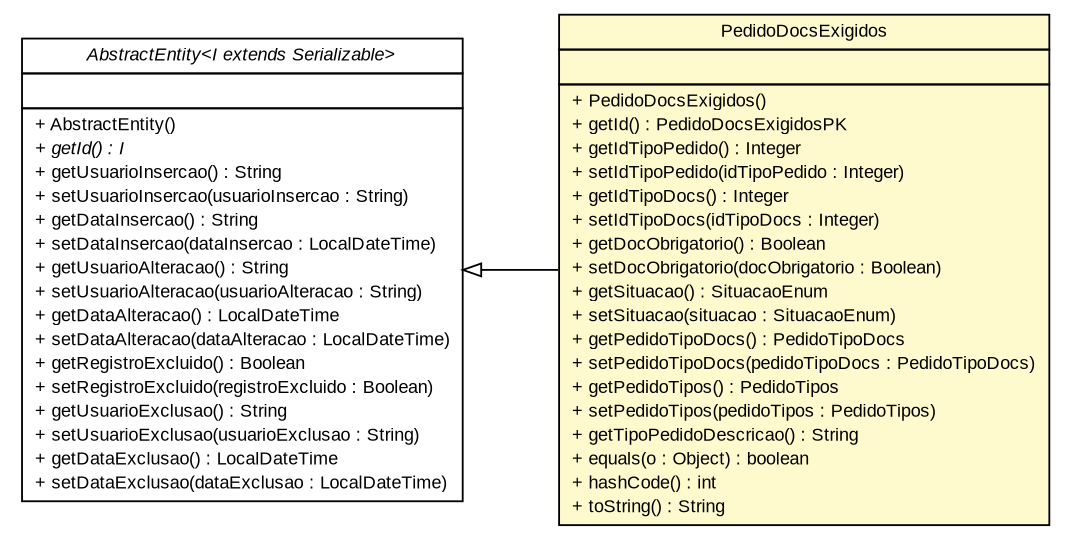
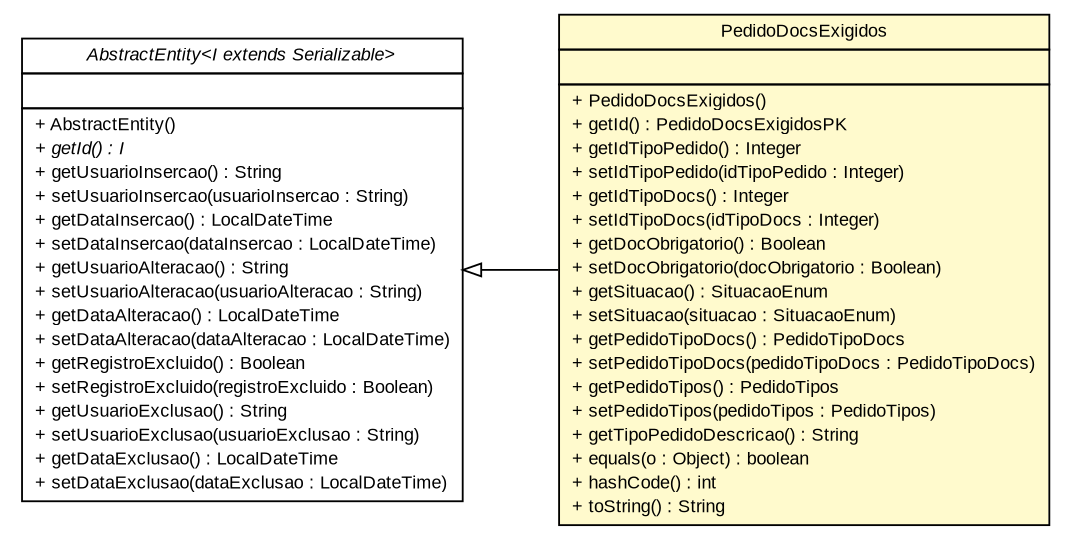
(147, 220) -> (185, 220)
